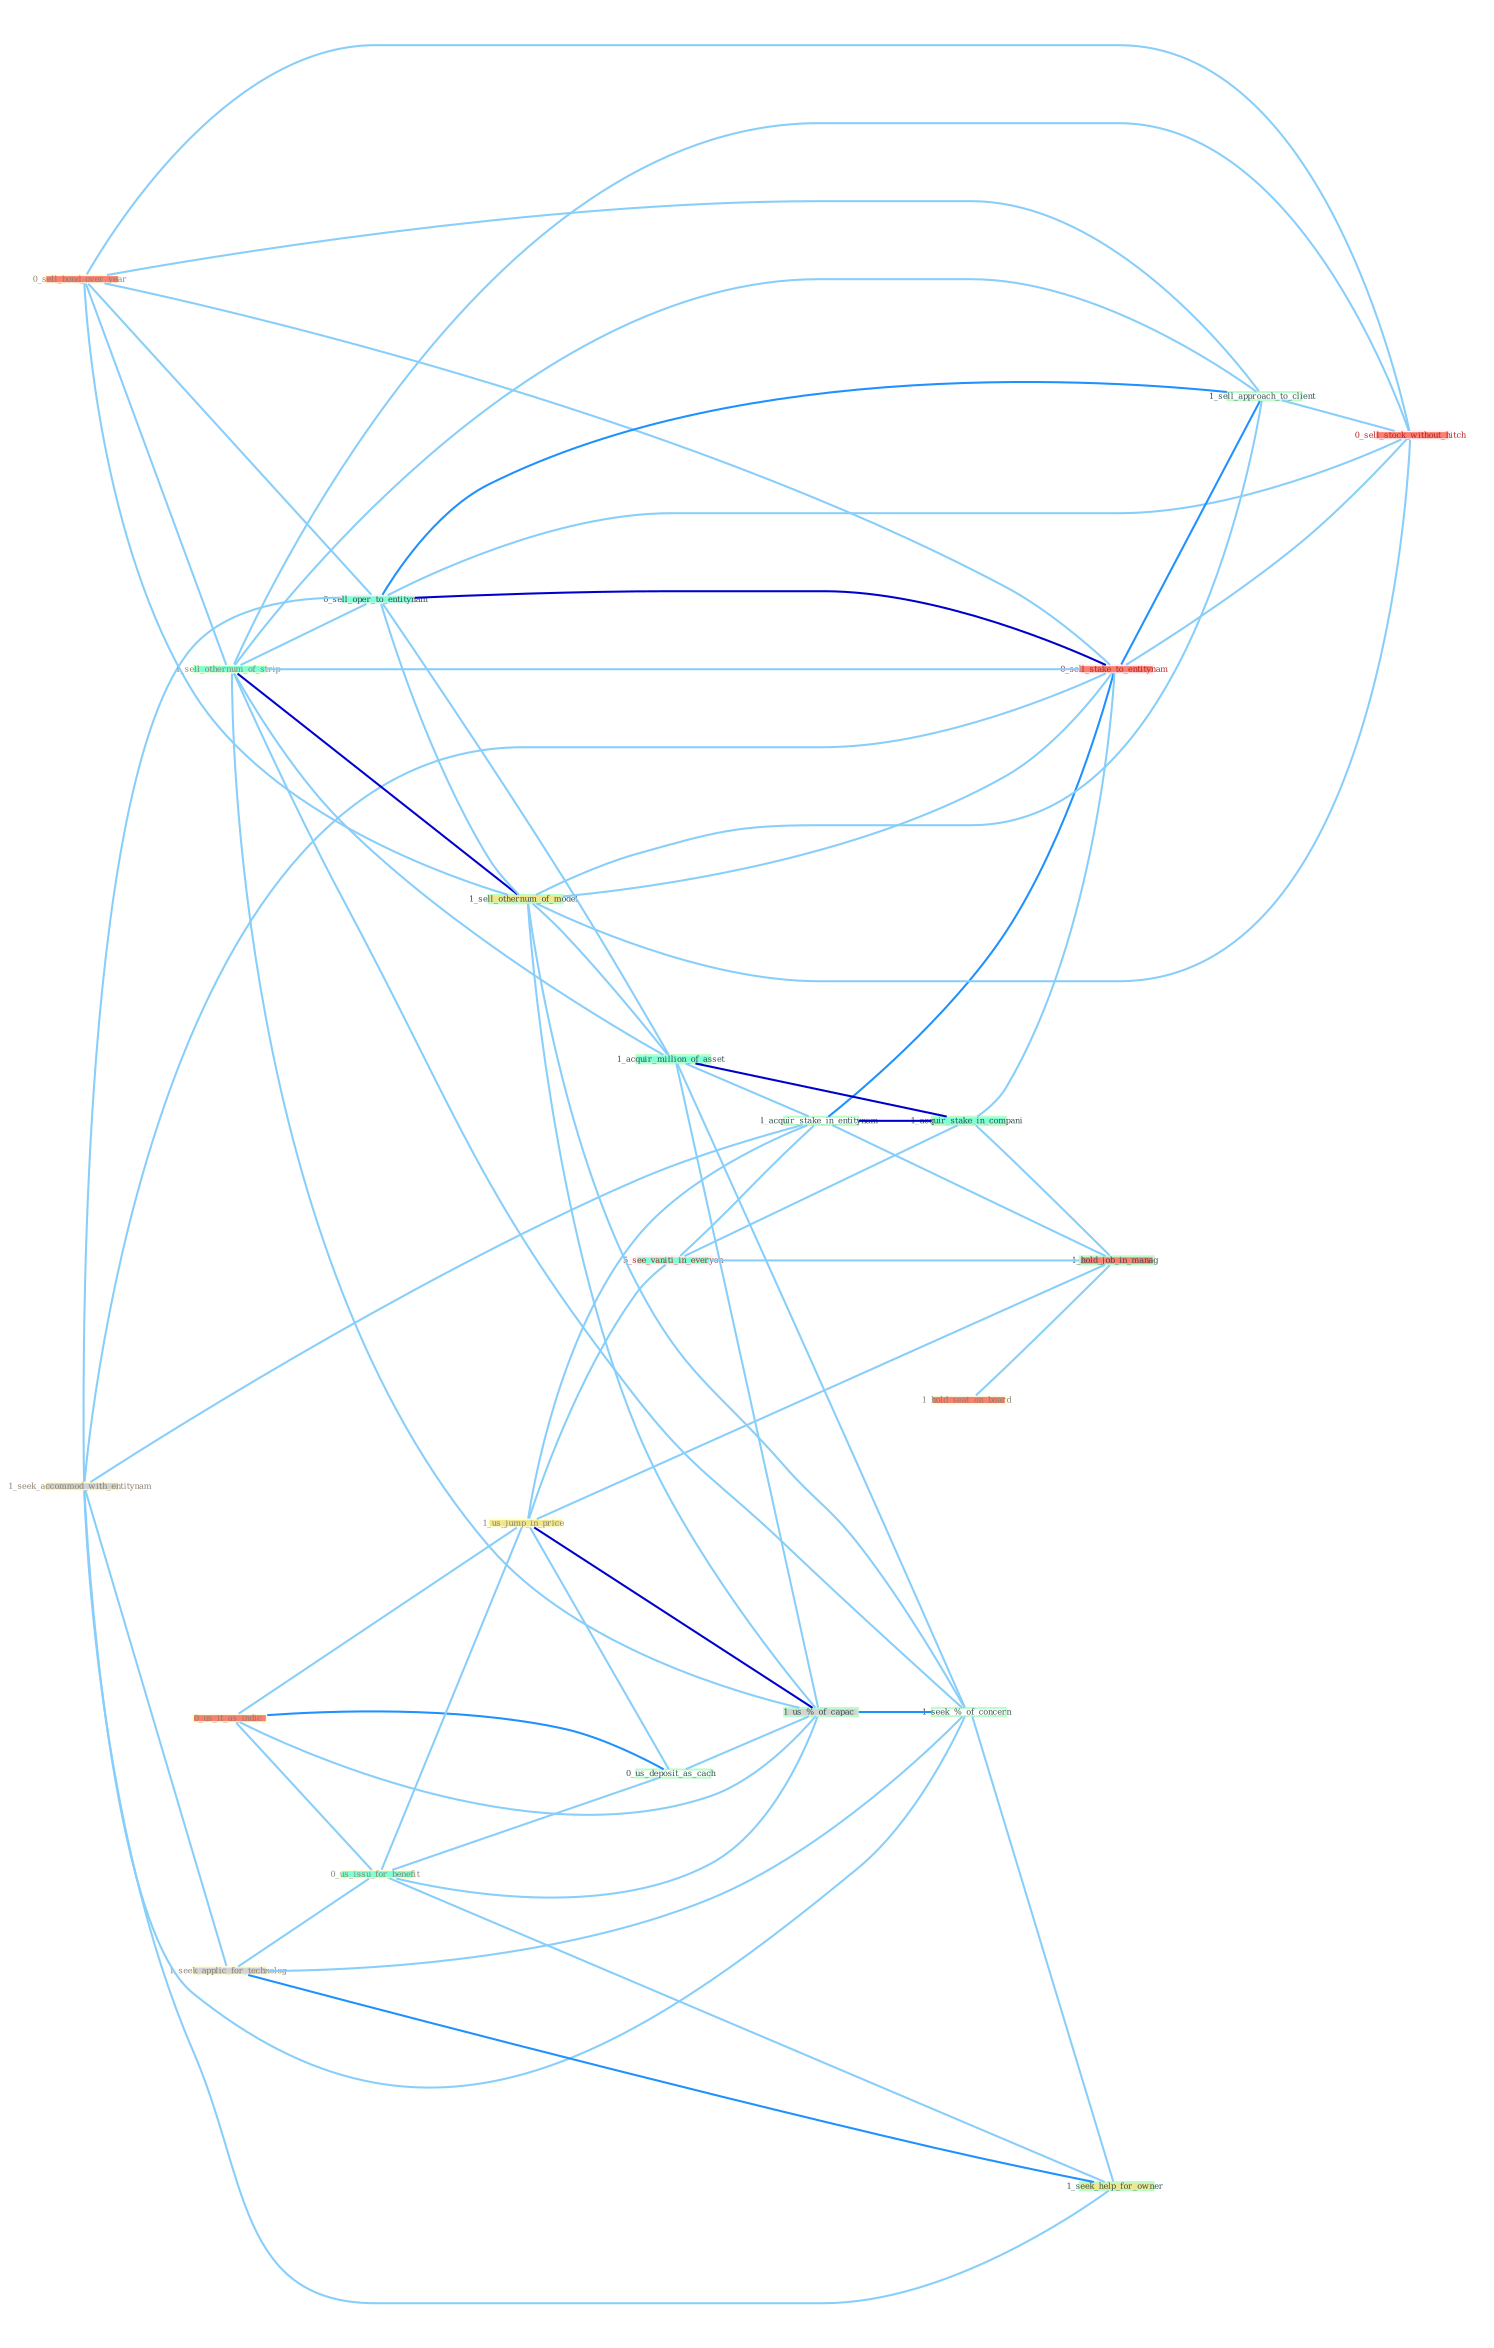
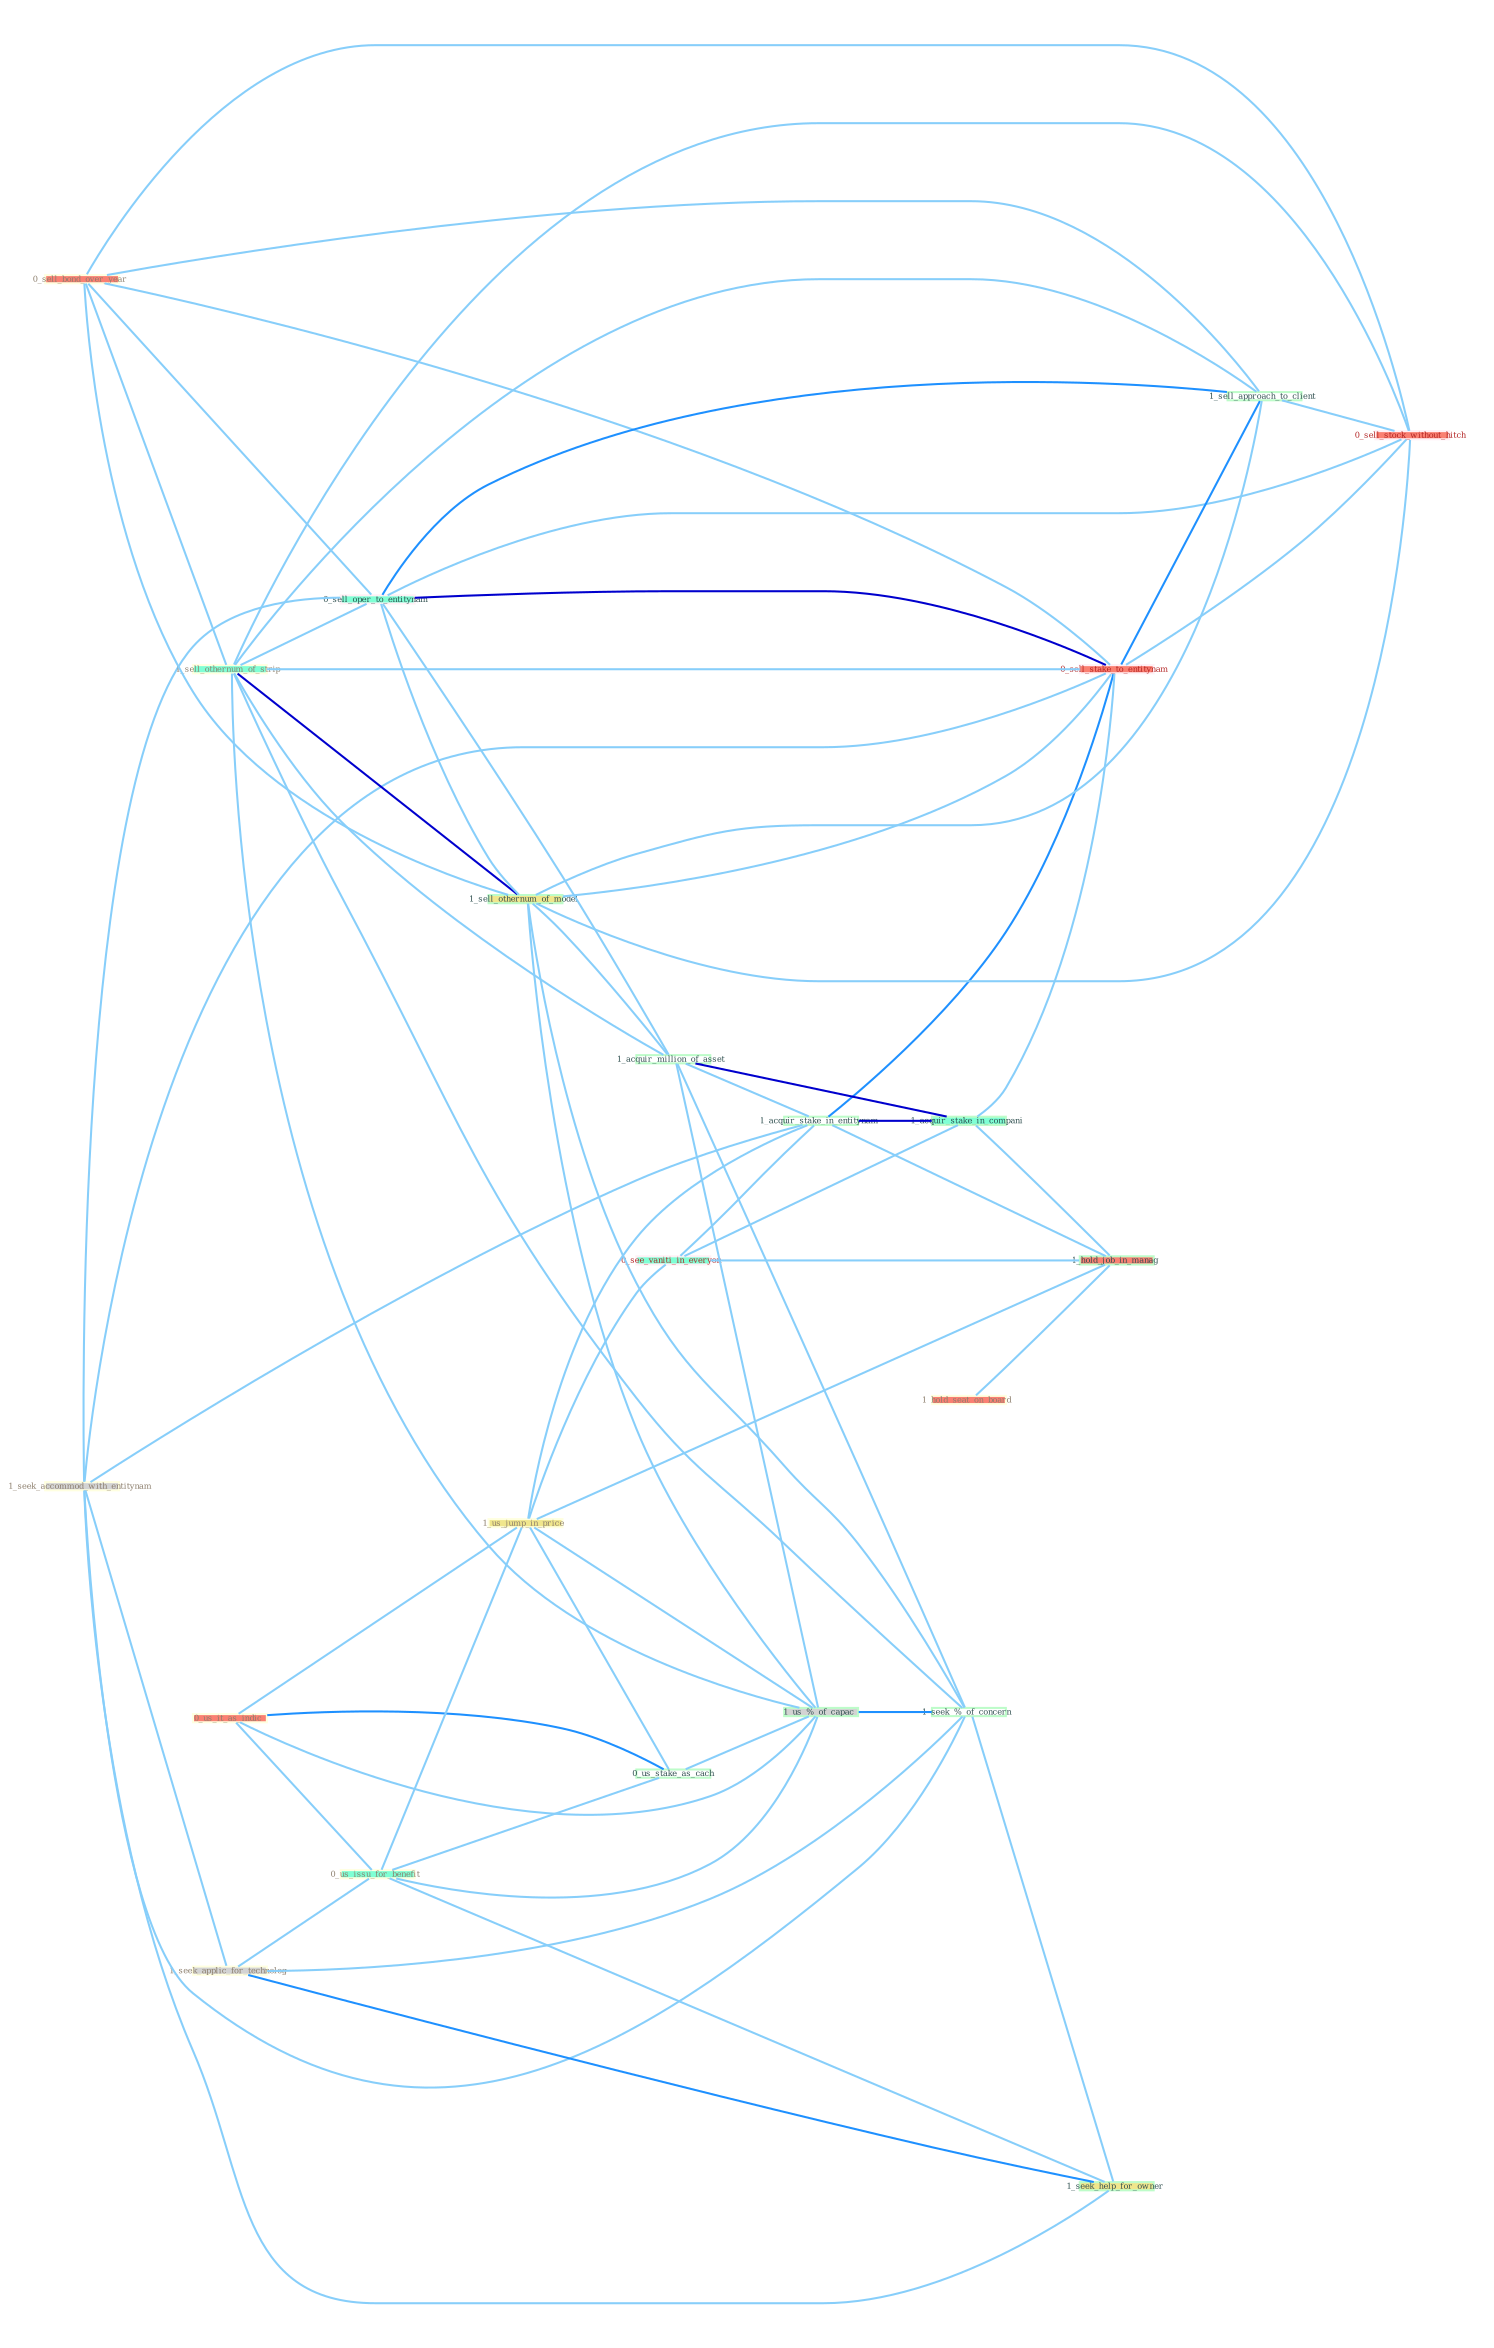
(673, 1059) -> (673, 1059)
(673, 1260) -> (673, 1260)
(673, 1618) -> (673, 1618)
(673, 1774) -> (673, 1774)
